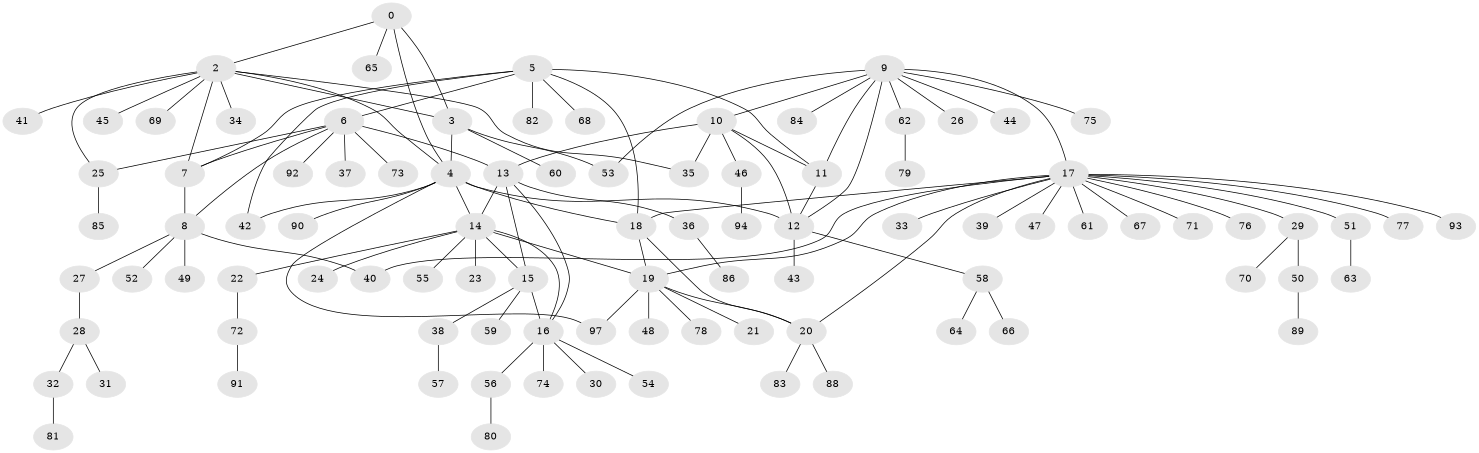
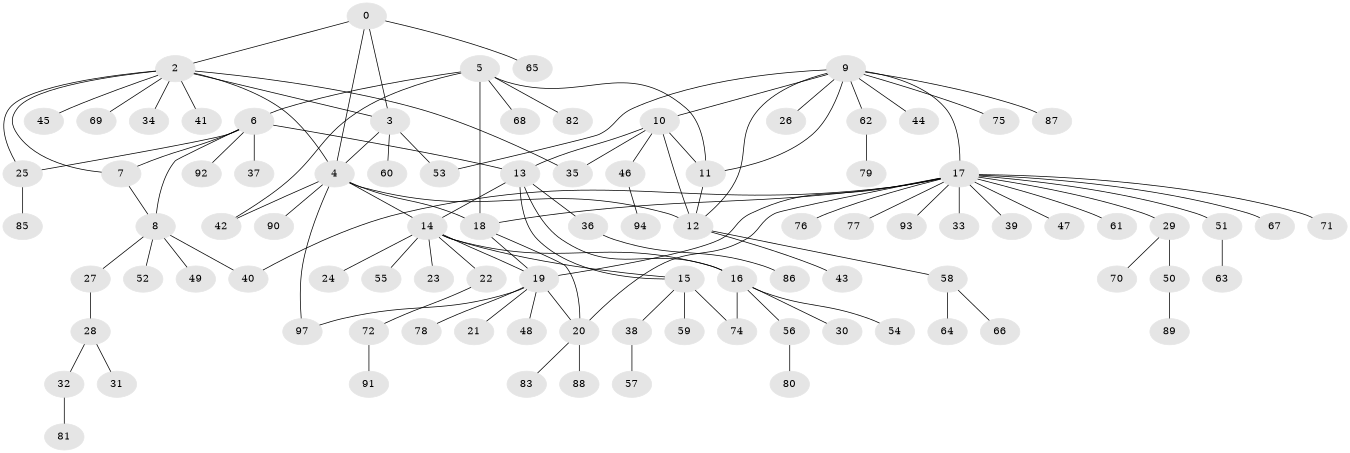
(324, 99) -> none
(797, 121) -> (1052, 121)
(398, 174) -> none
(536, 305) -> (711, 305)
